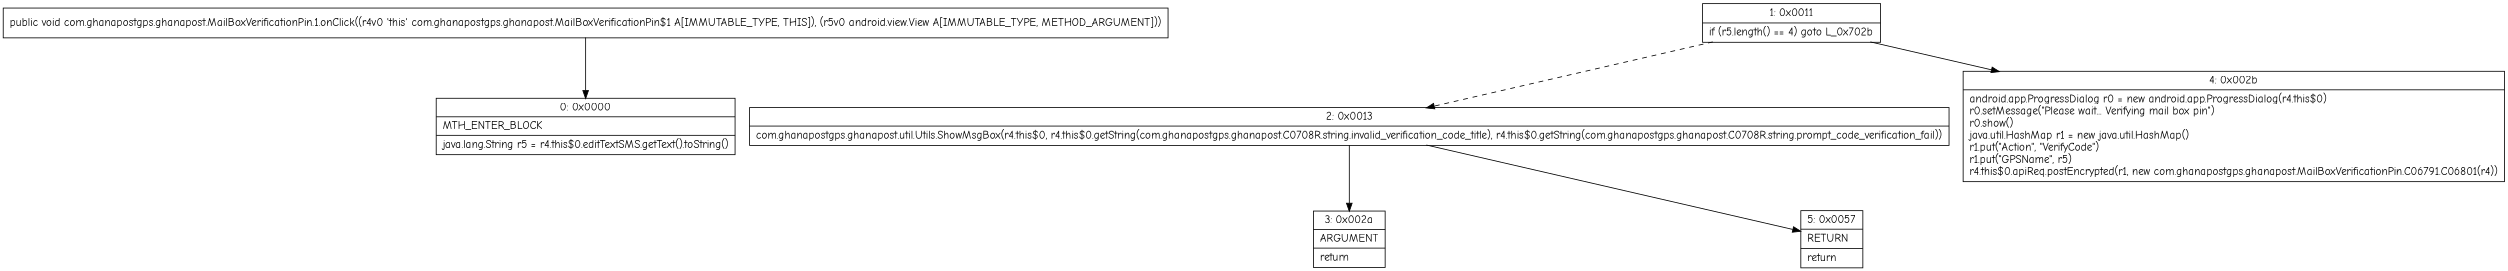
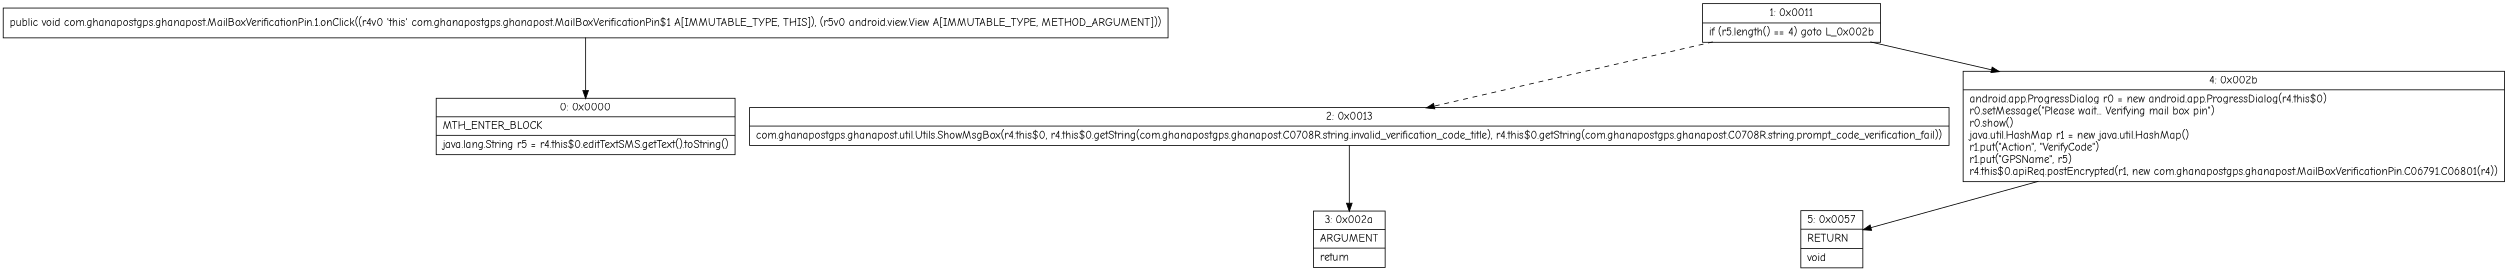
(1791, 32) -> (1792, 32)
(1610, 187) -> (1955, 204)
(1822, 258) -> (1817, 258)
